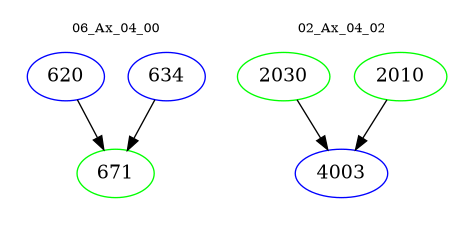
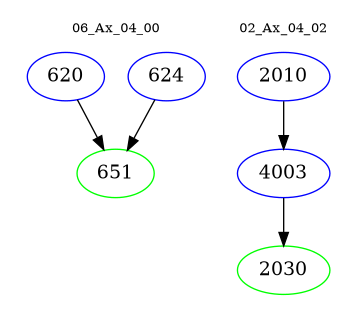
(167, 77) -> (167, 77)
(401, 77) -> (284, 77)
(309, 119) -> (284, 215)
(116, 173) -> (116, 173)
